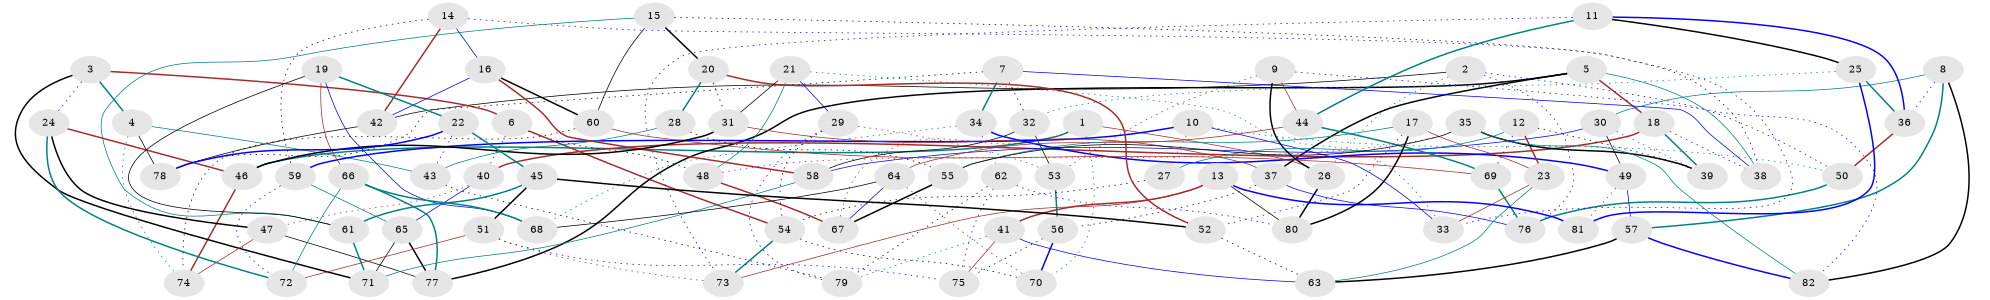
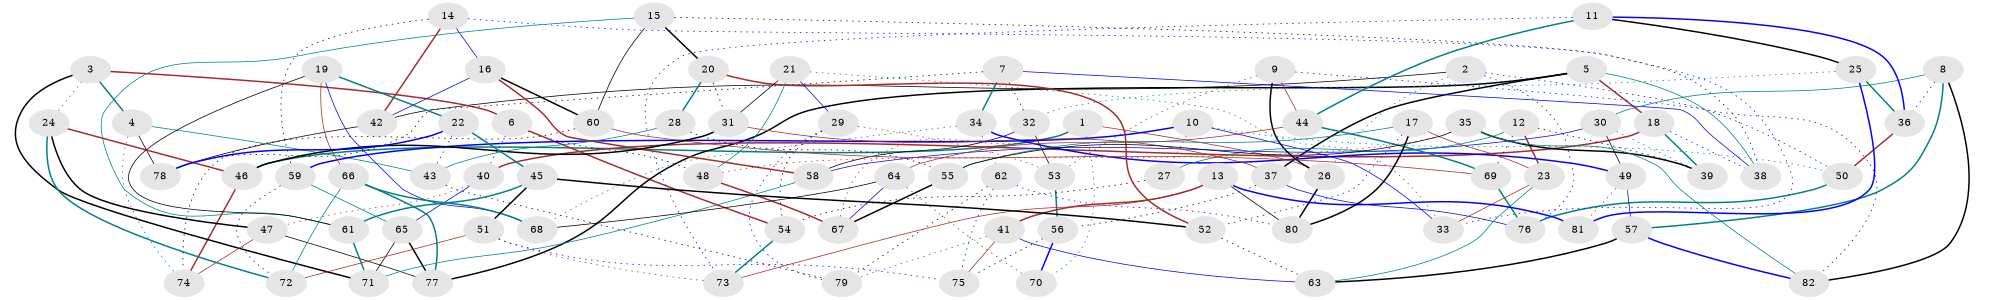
(70, 96) -> (70, 96)
(898, 259) -> none
